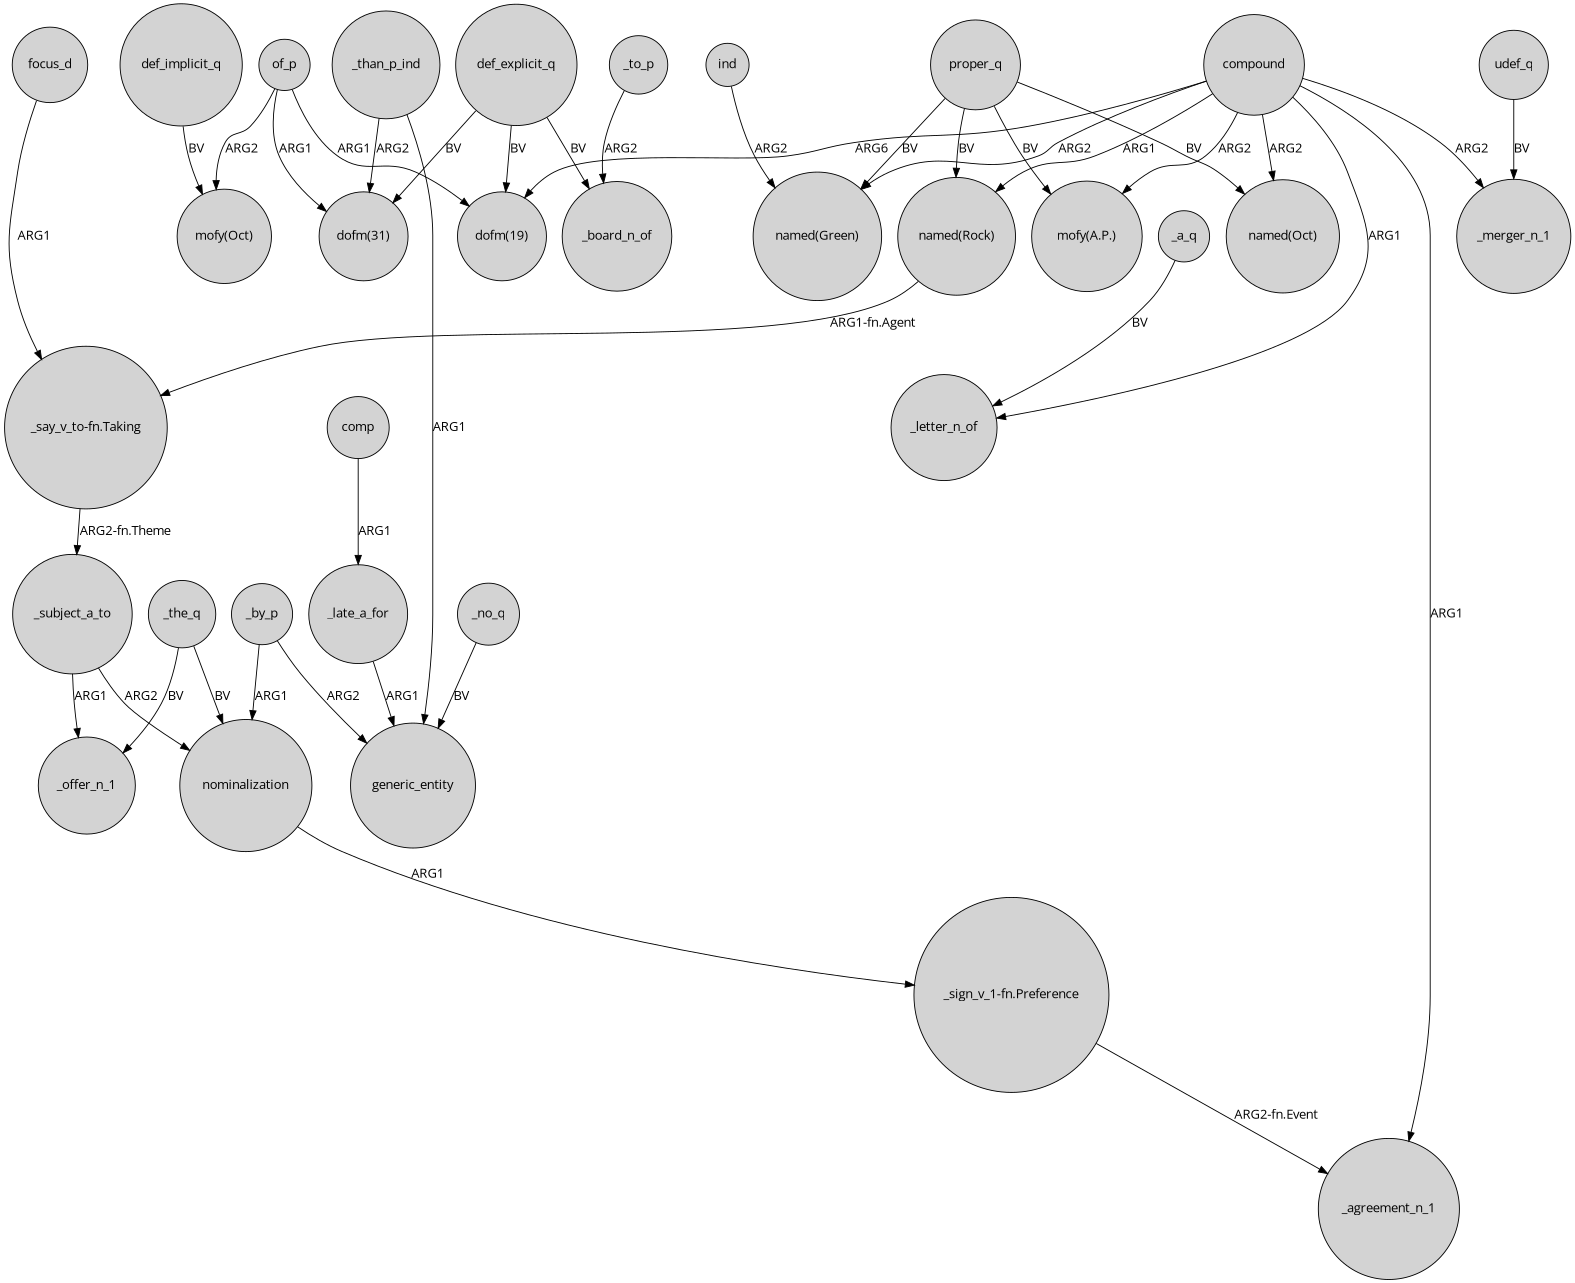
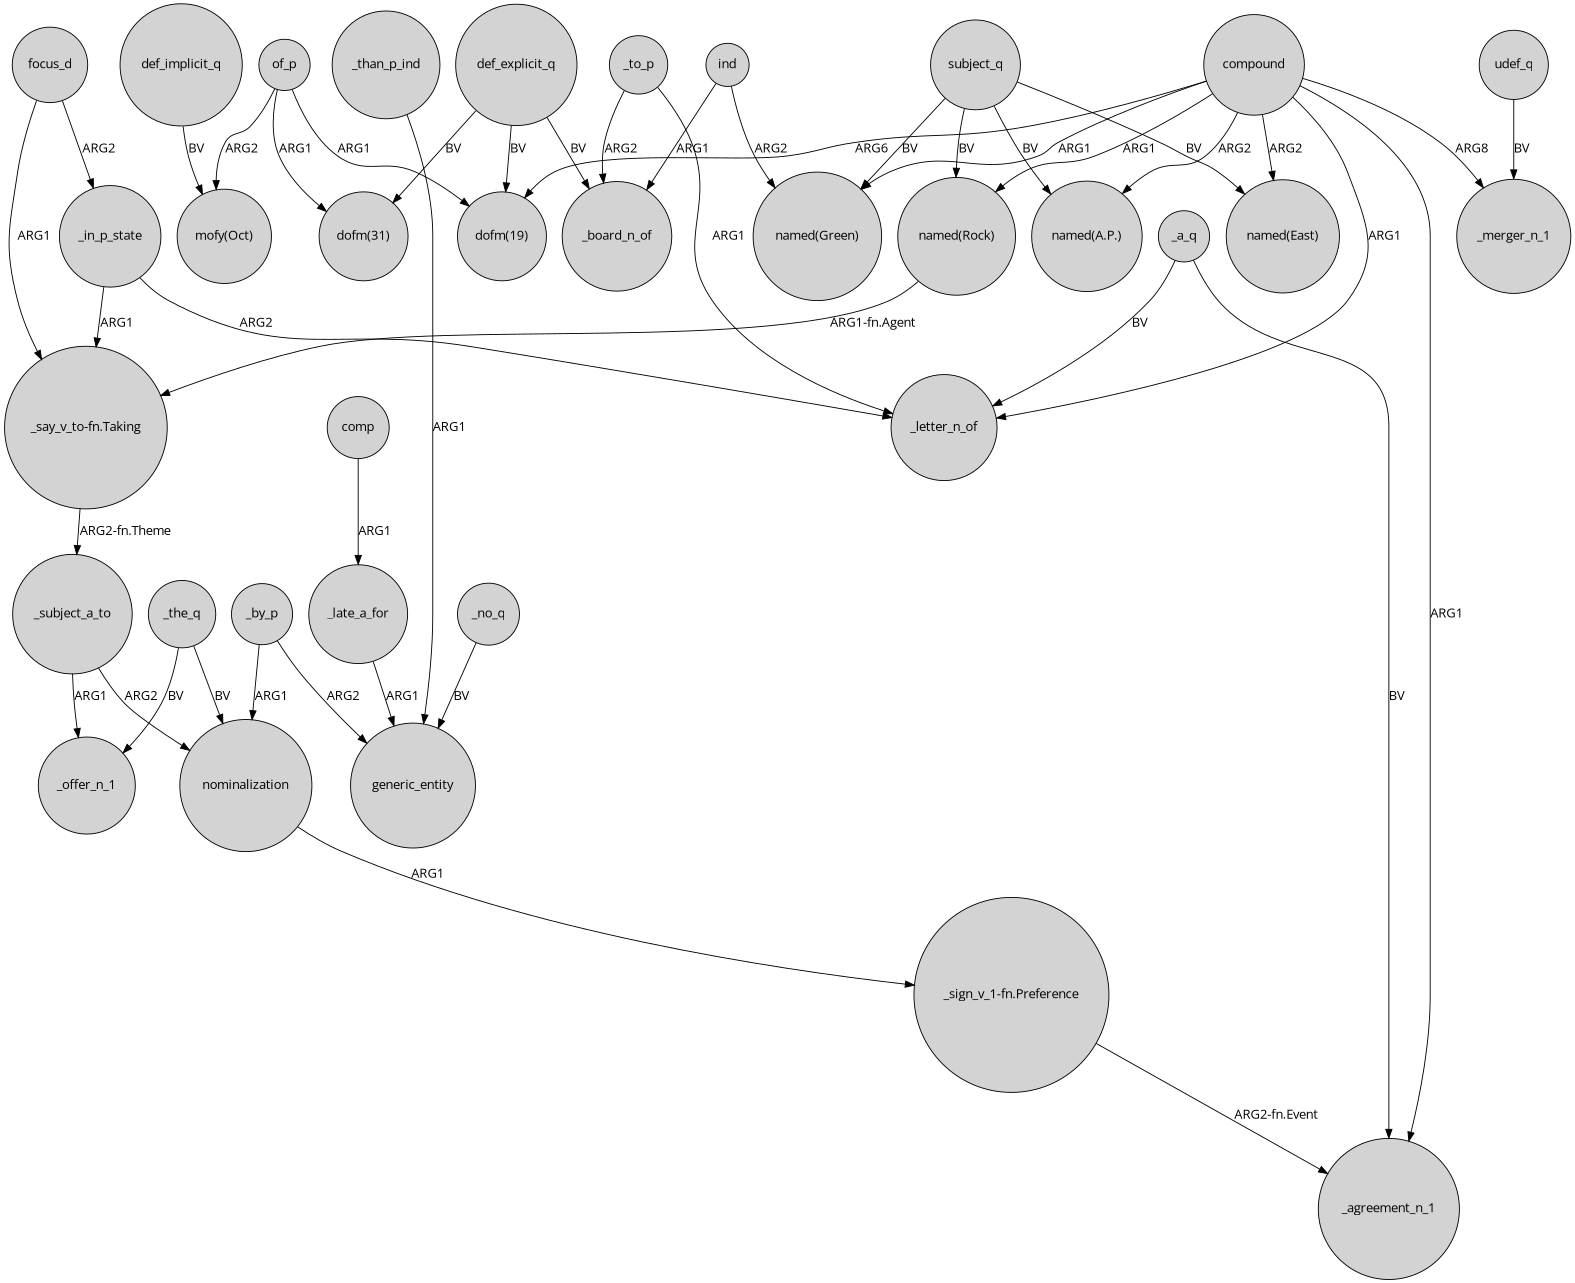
(976, 65) -> (976, 65)
none -> (682, 135)
(1075, 149) -> (1075, 149)
(1472, 149) -> (1472, 149)
(375, 151) -> none
none -> (110, 236)
(1087, 236) -> (1087, 236)
(1283, 236) -> (1283, 236)
none -> (707, 292)
none -> (1389, 641)
